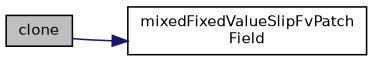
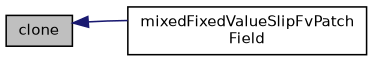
(93, 40) -> (108, 21)
